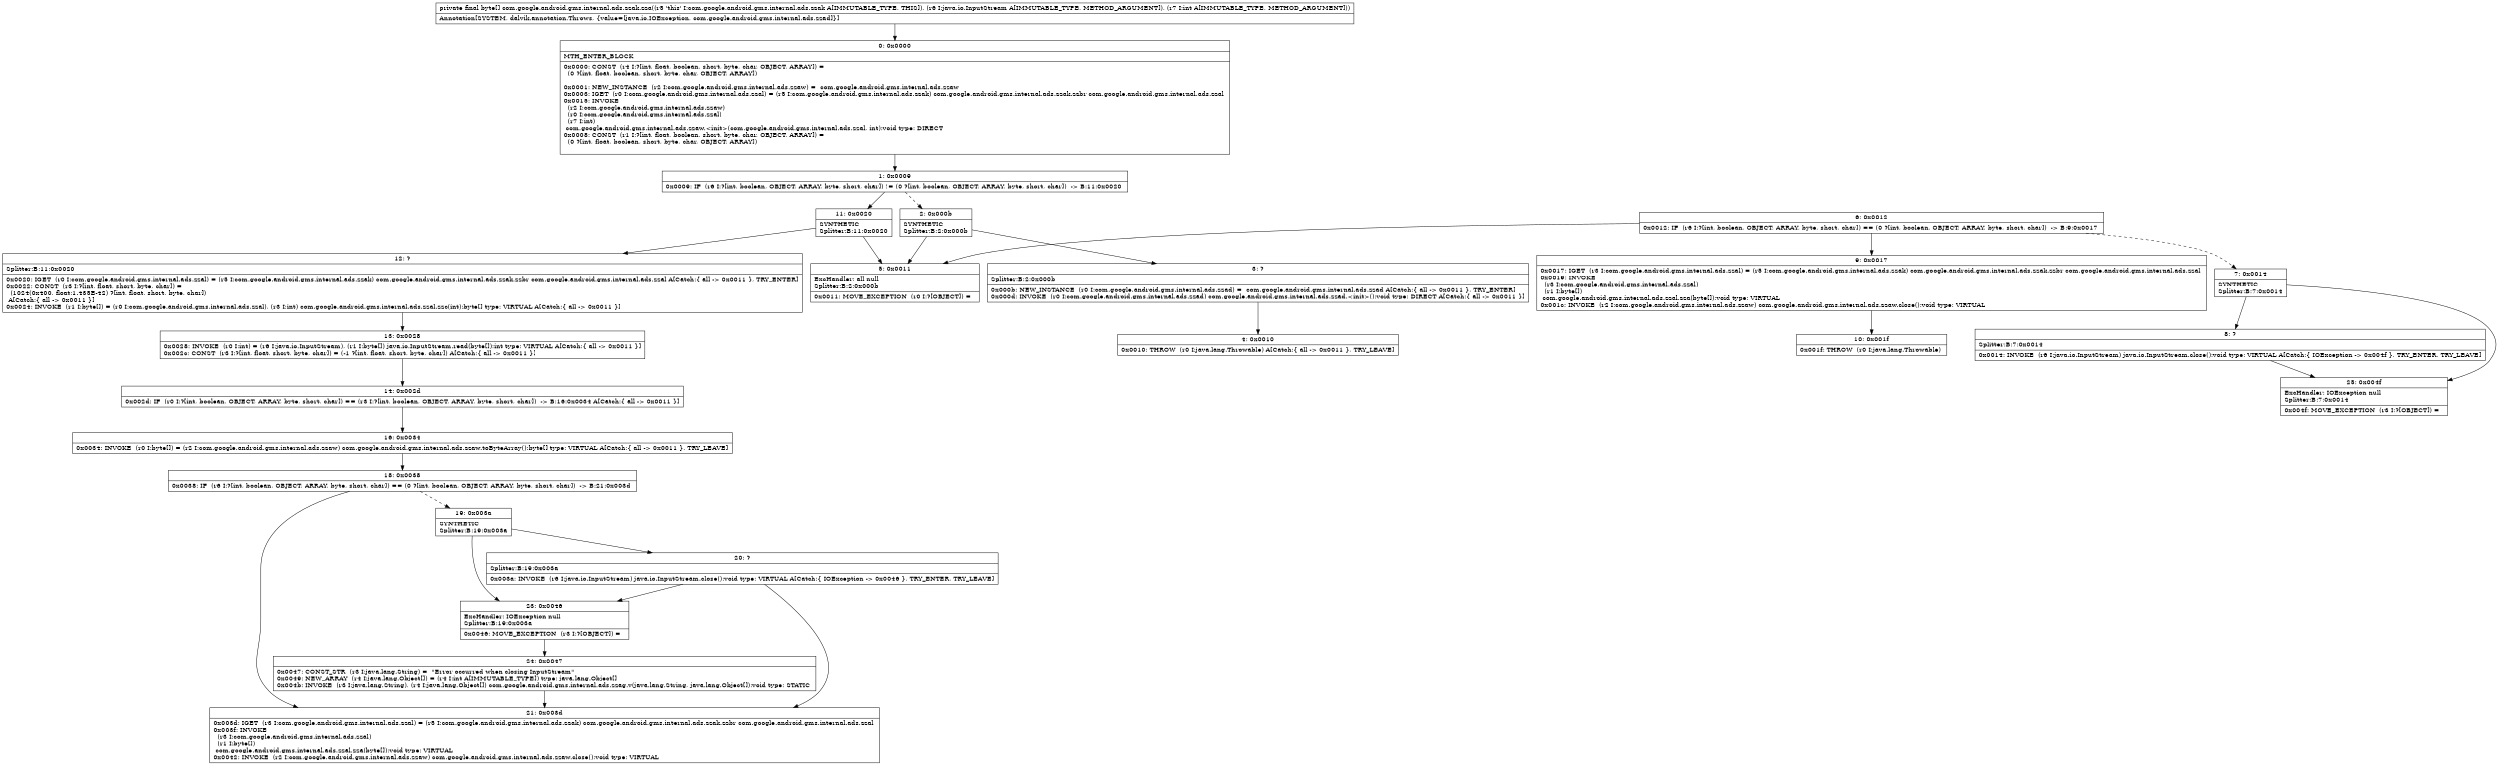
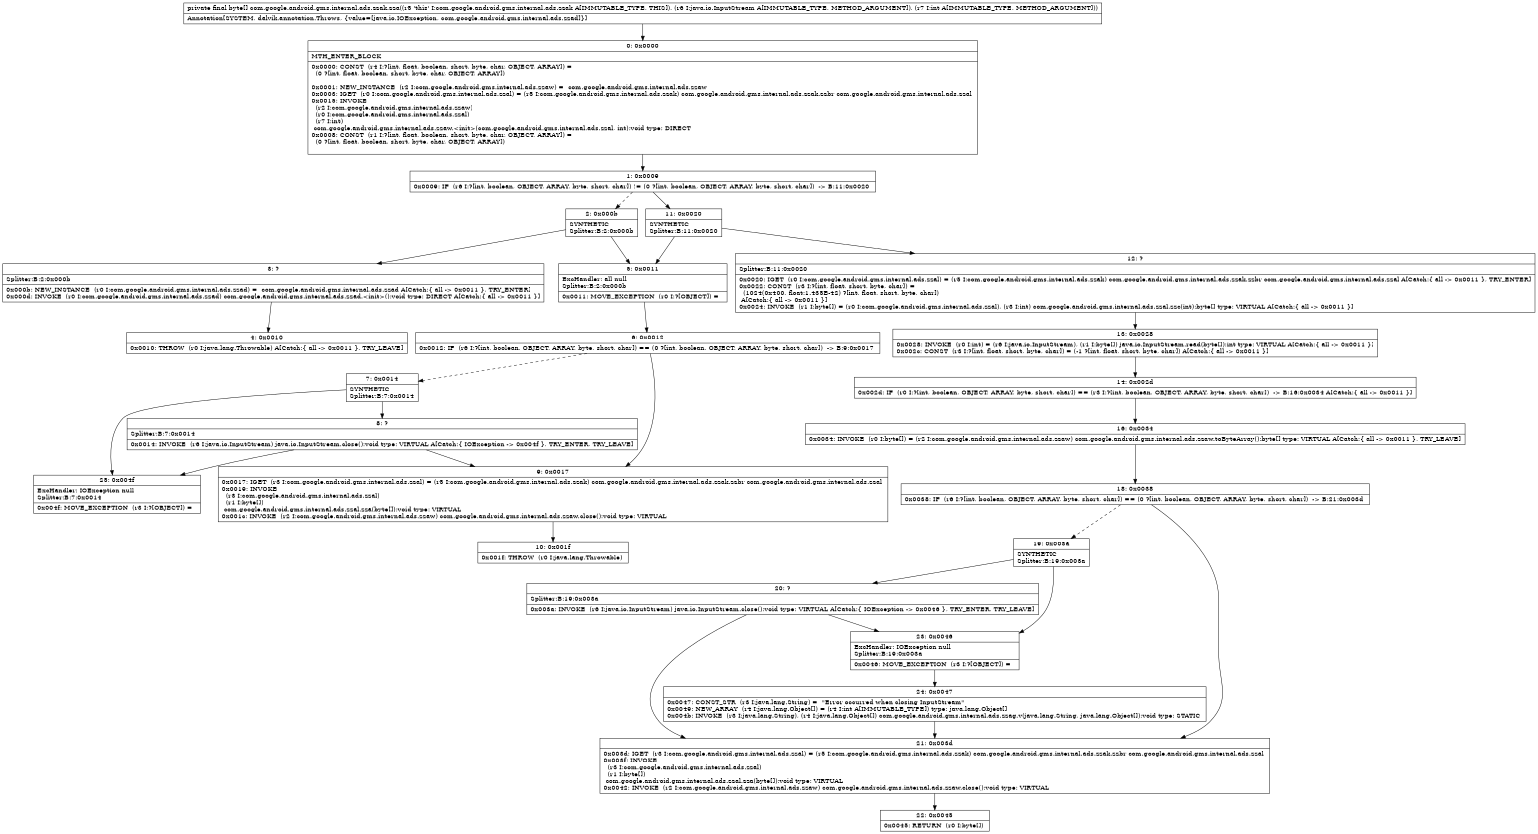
(1293, 230) -> (645, 315)
none -> (448, 458)
none -> (935, 821)
